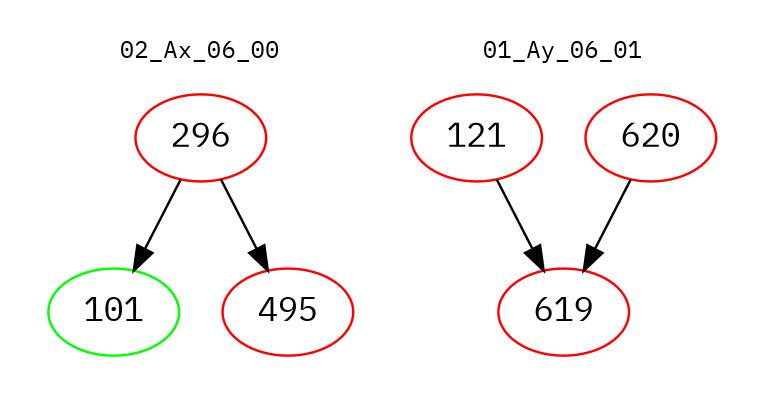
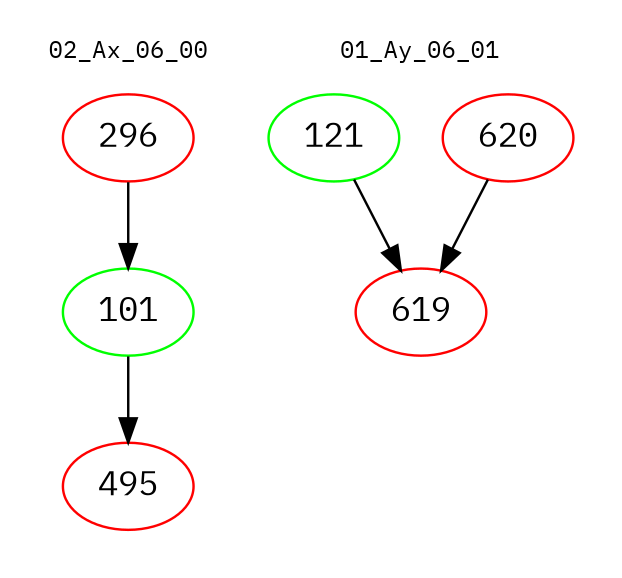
(477, 138) -> (334, 138)
(239, 214) -> (128, 387)
